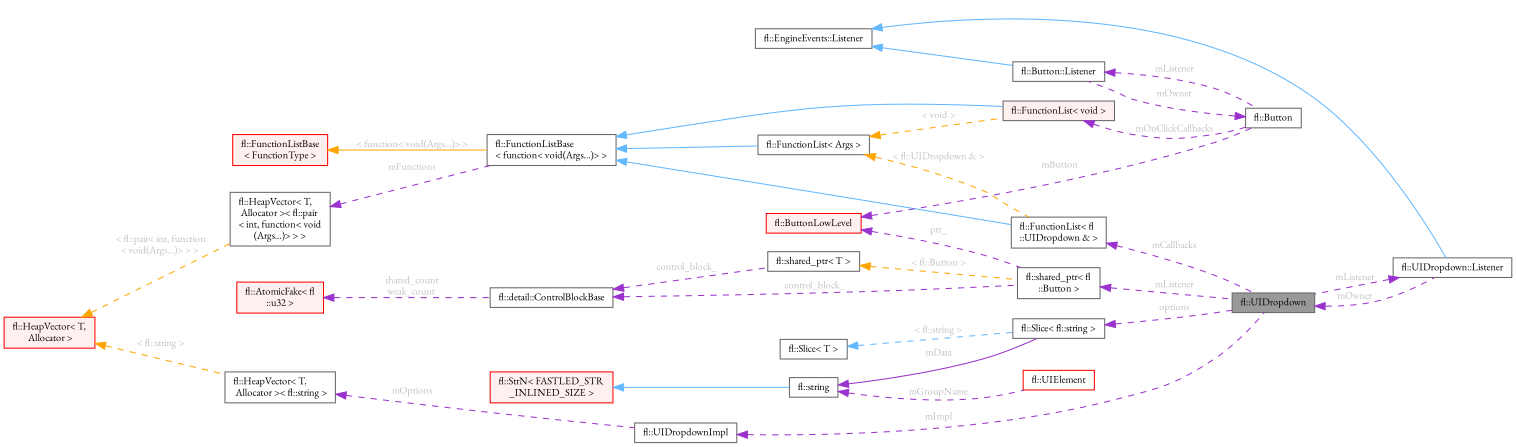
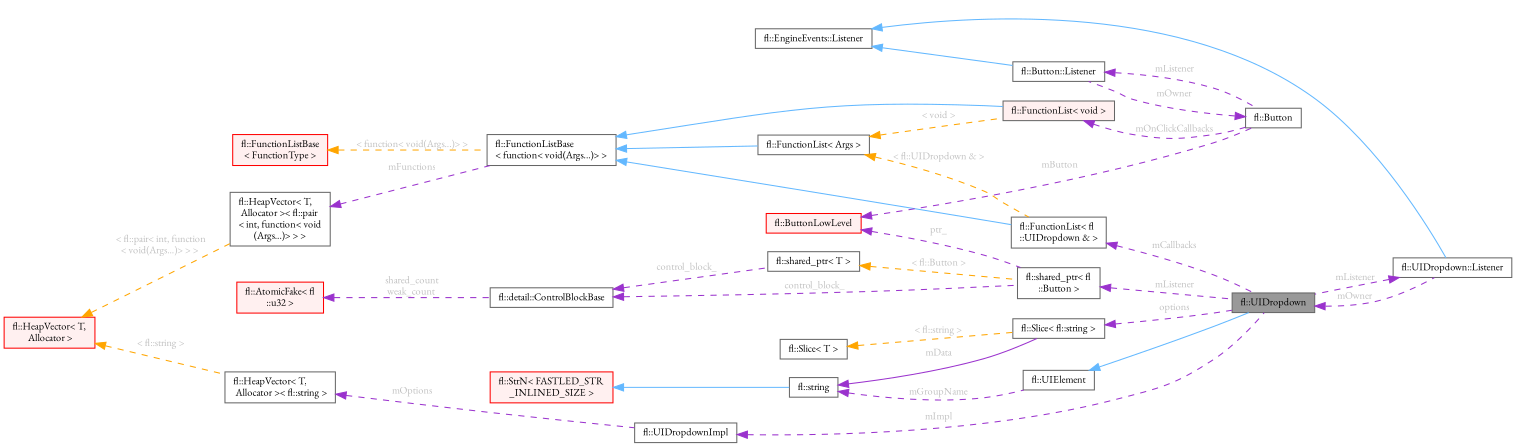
(413, 150) -> (413, 150)
(935, 339) -> (935, 339)
none -> (1174, 341)
(1059, 380) -> (1059, 380)
